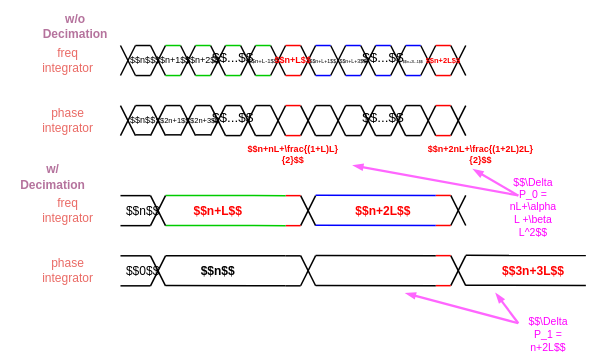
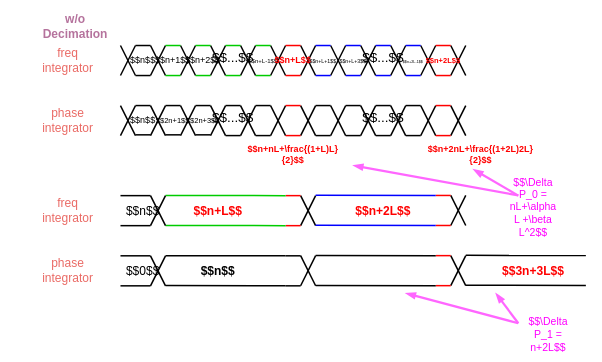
(53, 177) -> none
